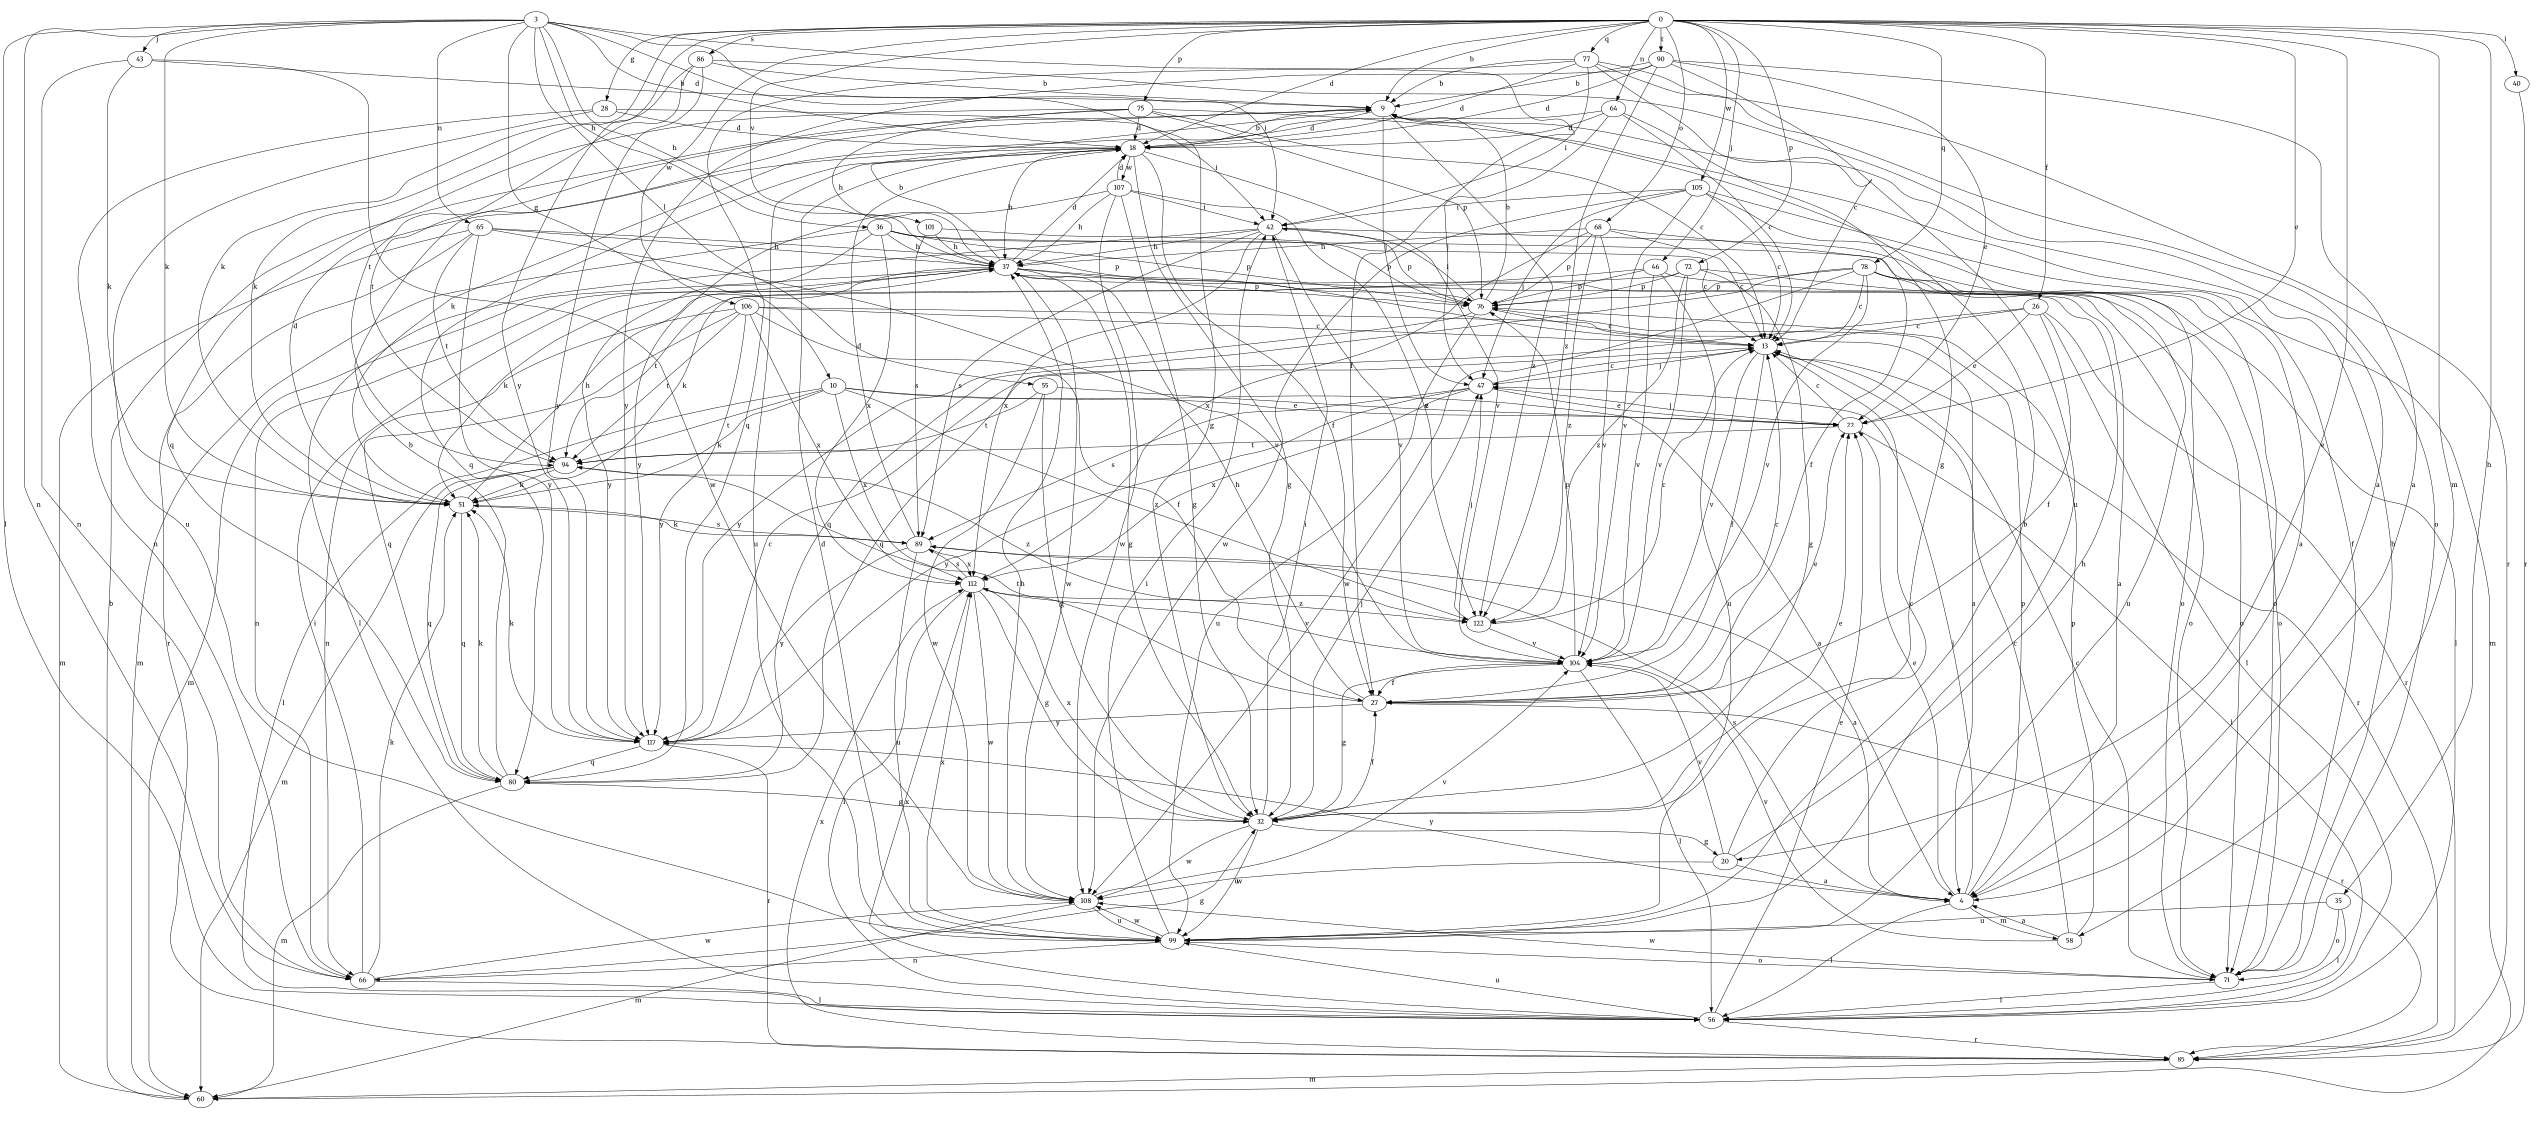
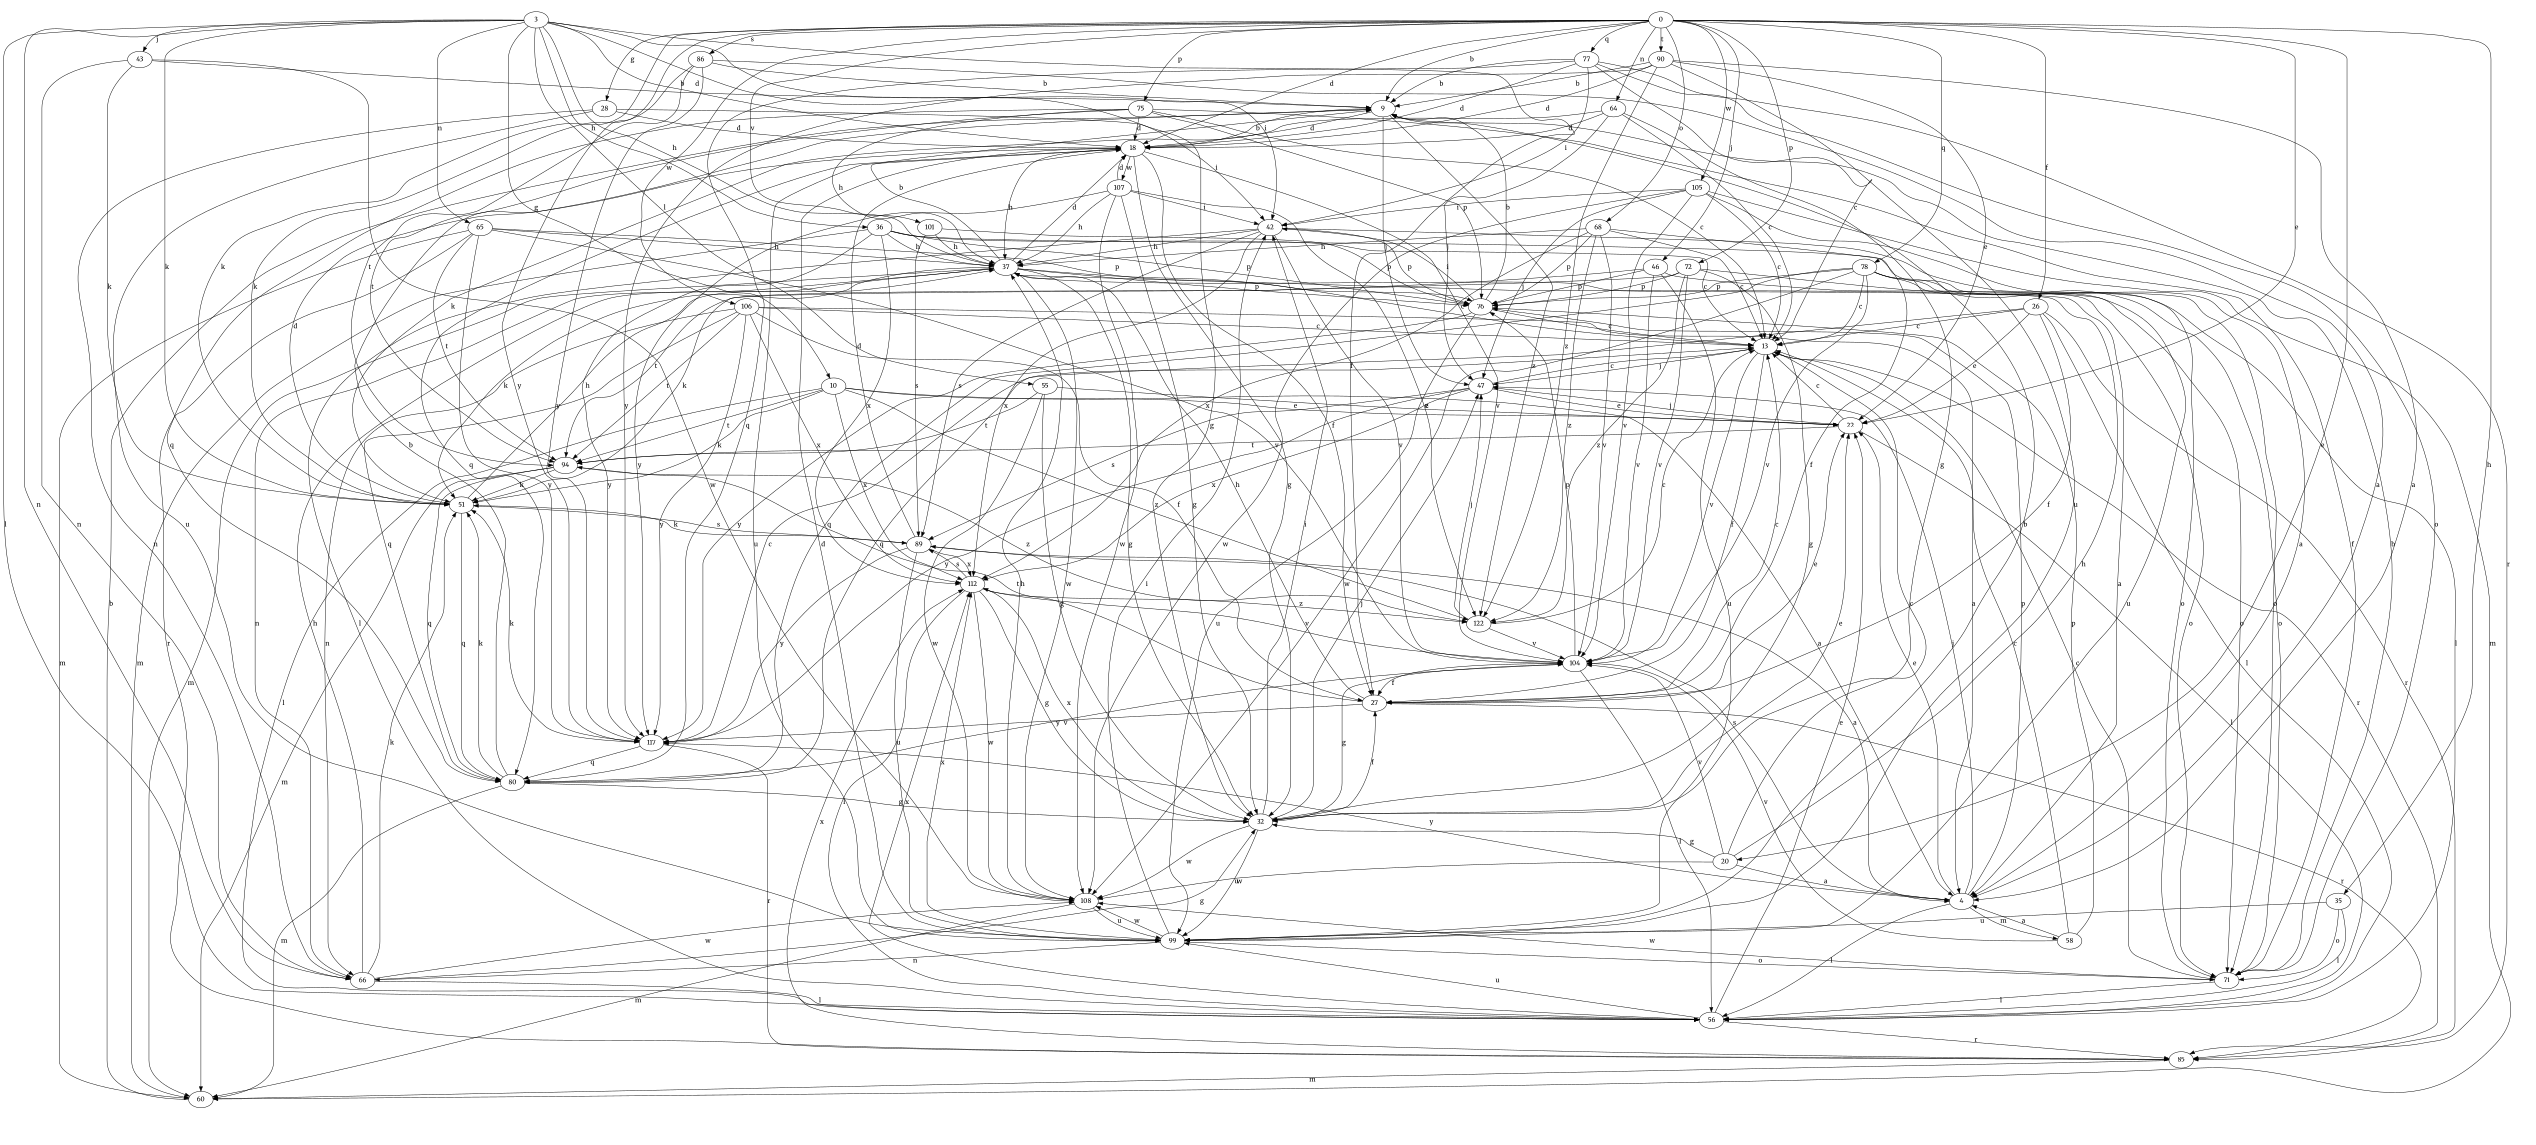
(2517, 84) -> none
(2439, 195) -> none
(315, 624) -> (315, 624)
(1495, 831) -> (1498, 831)
(1339, 836) -> (1015, 728)
